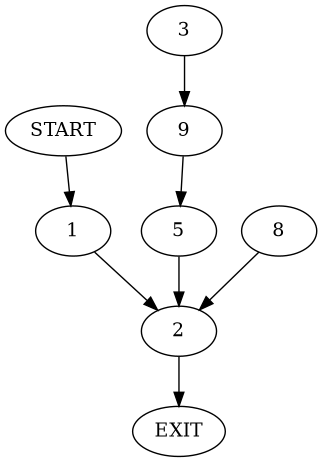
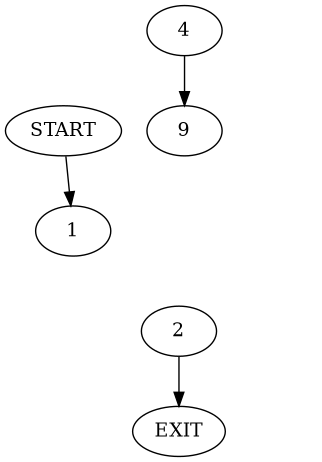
(185, 31) -> (185, 31)
(179, 231) -> none
(279, 231) -> none
(121, 276) -> none
